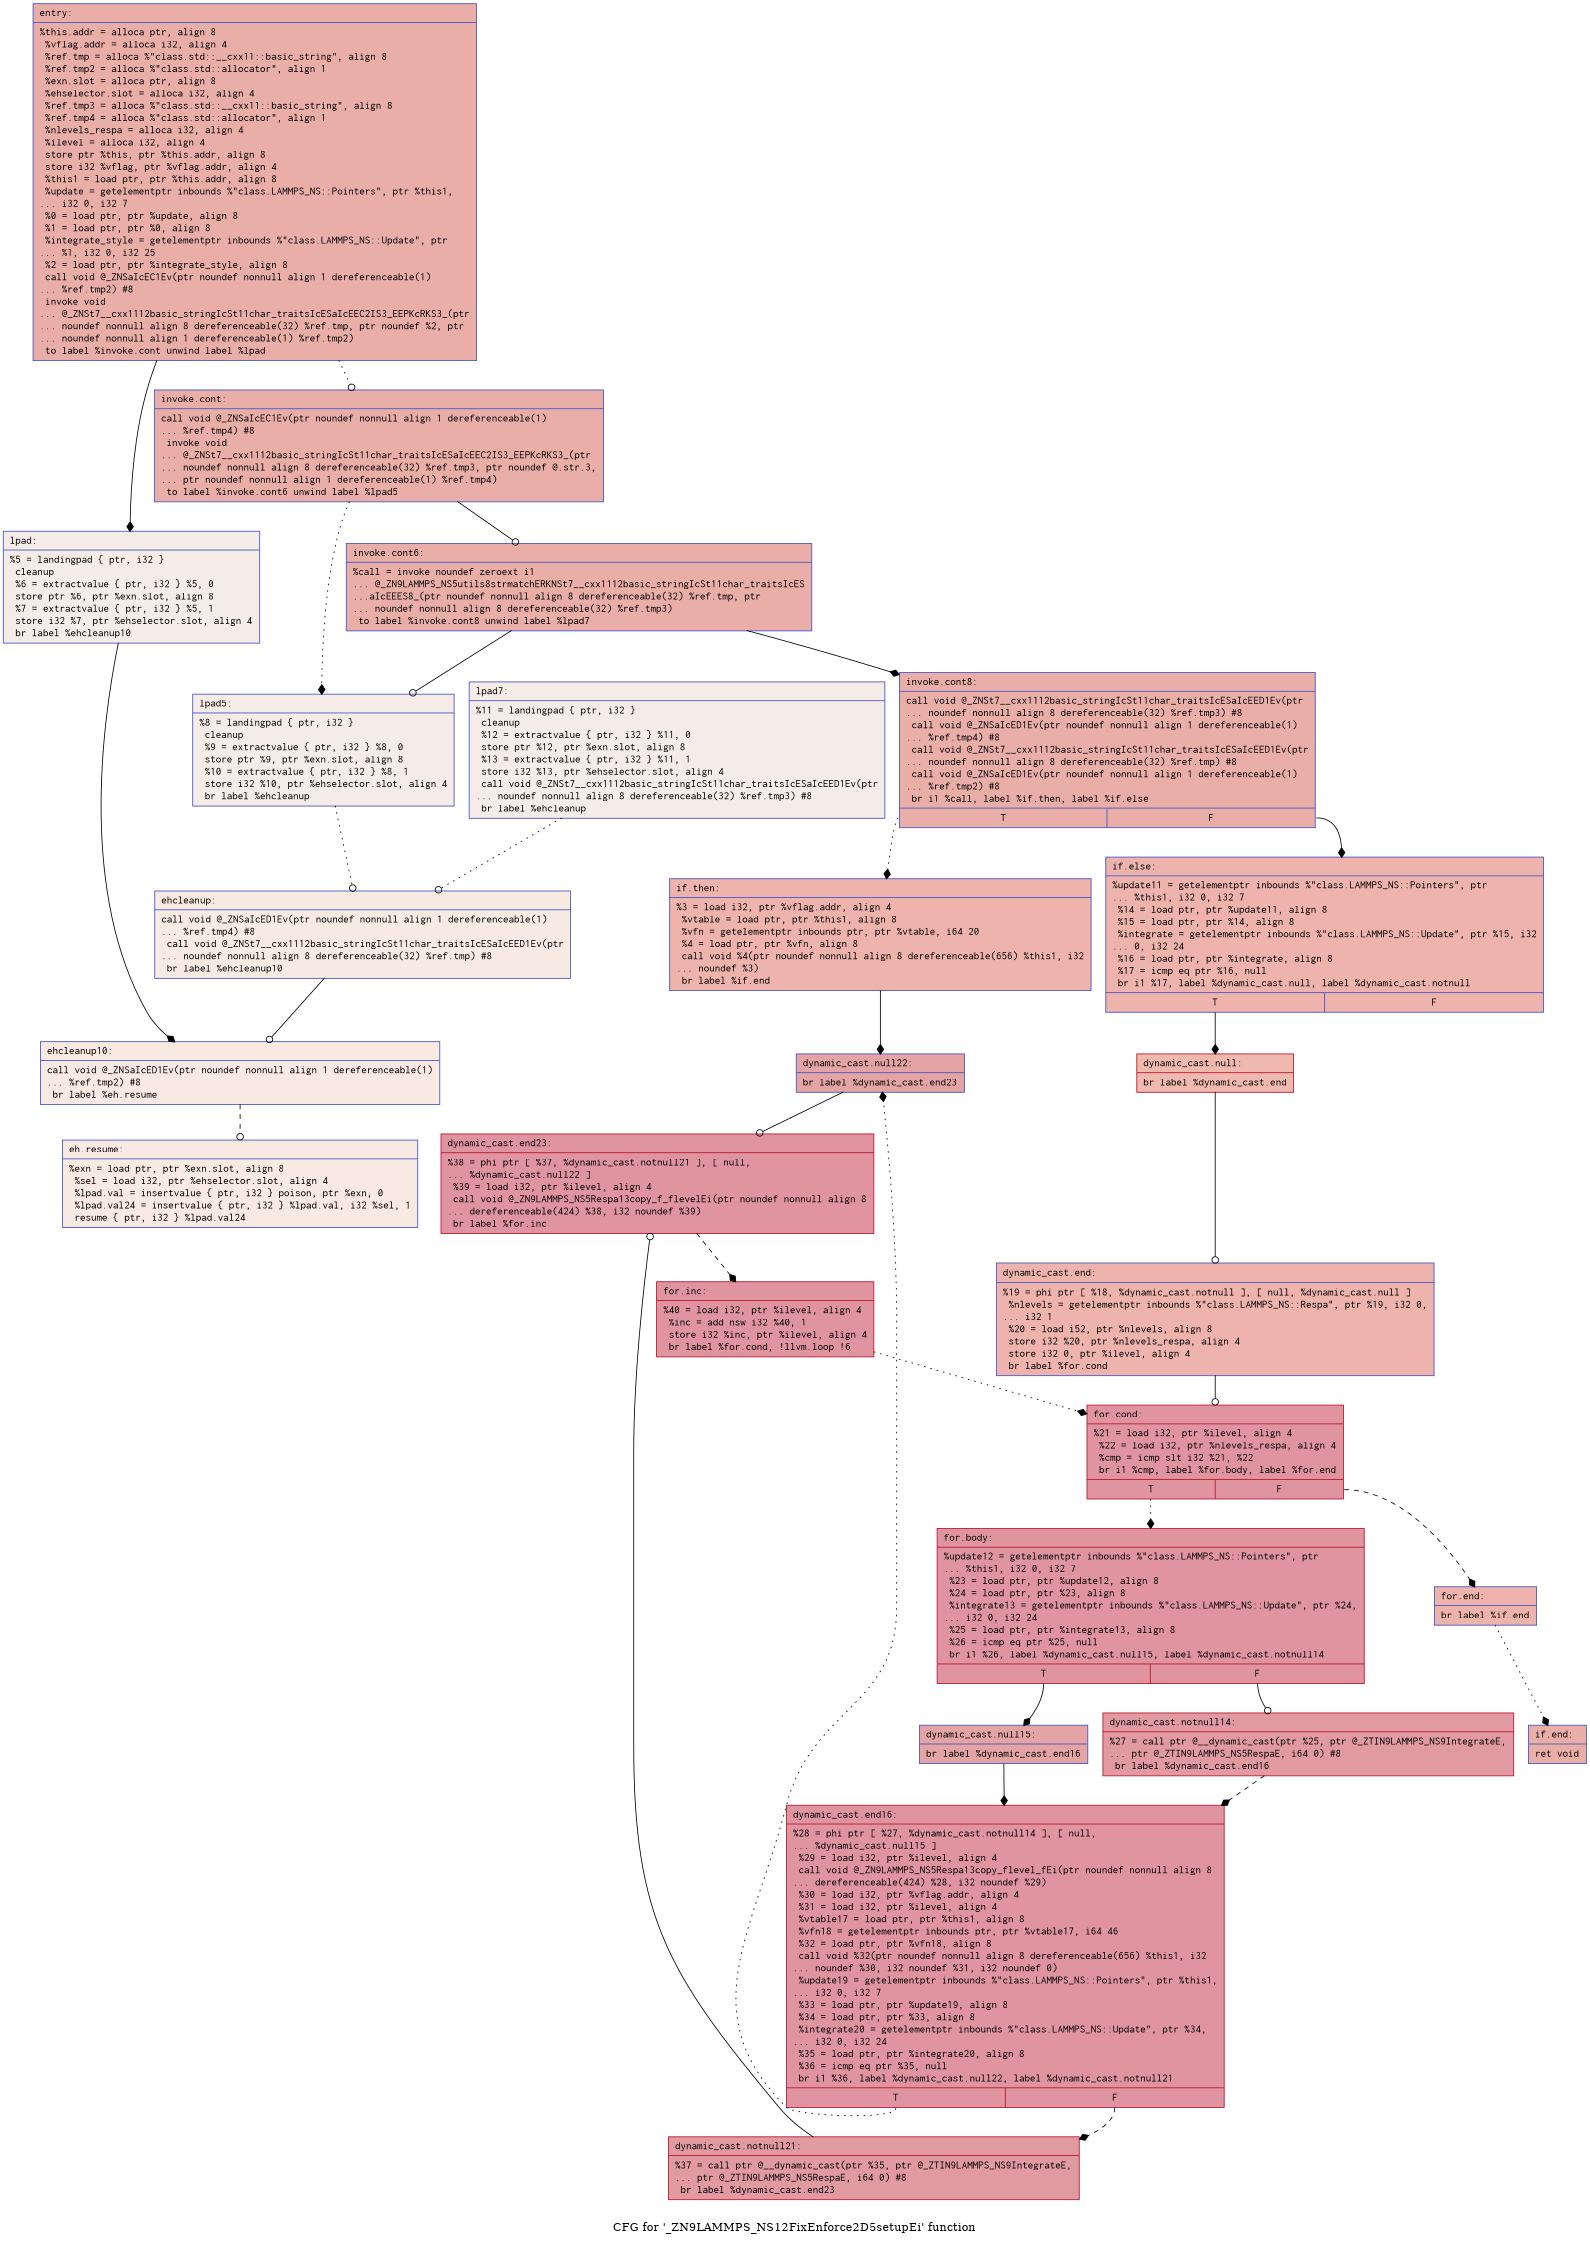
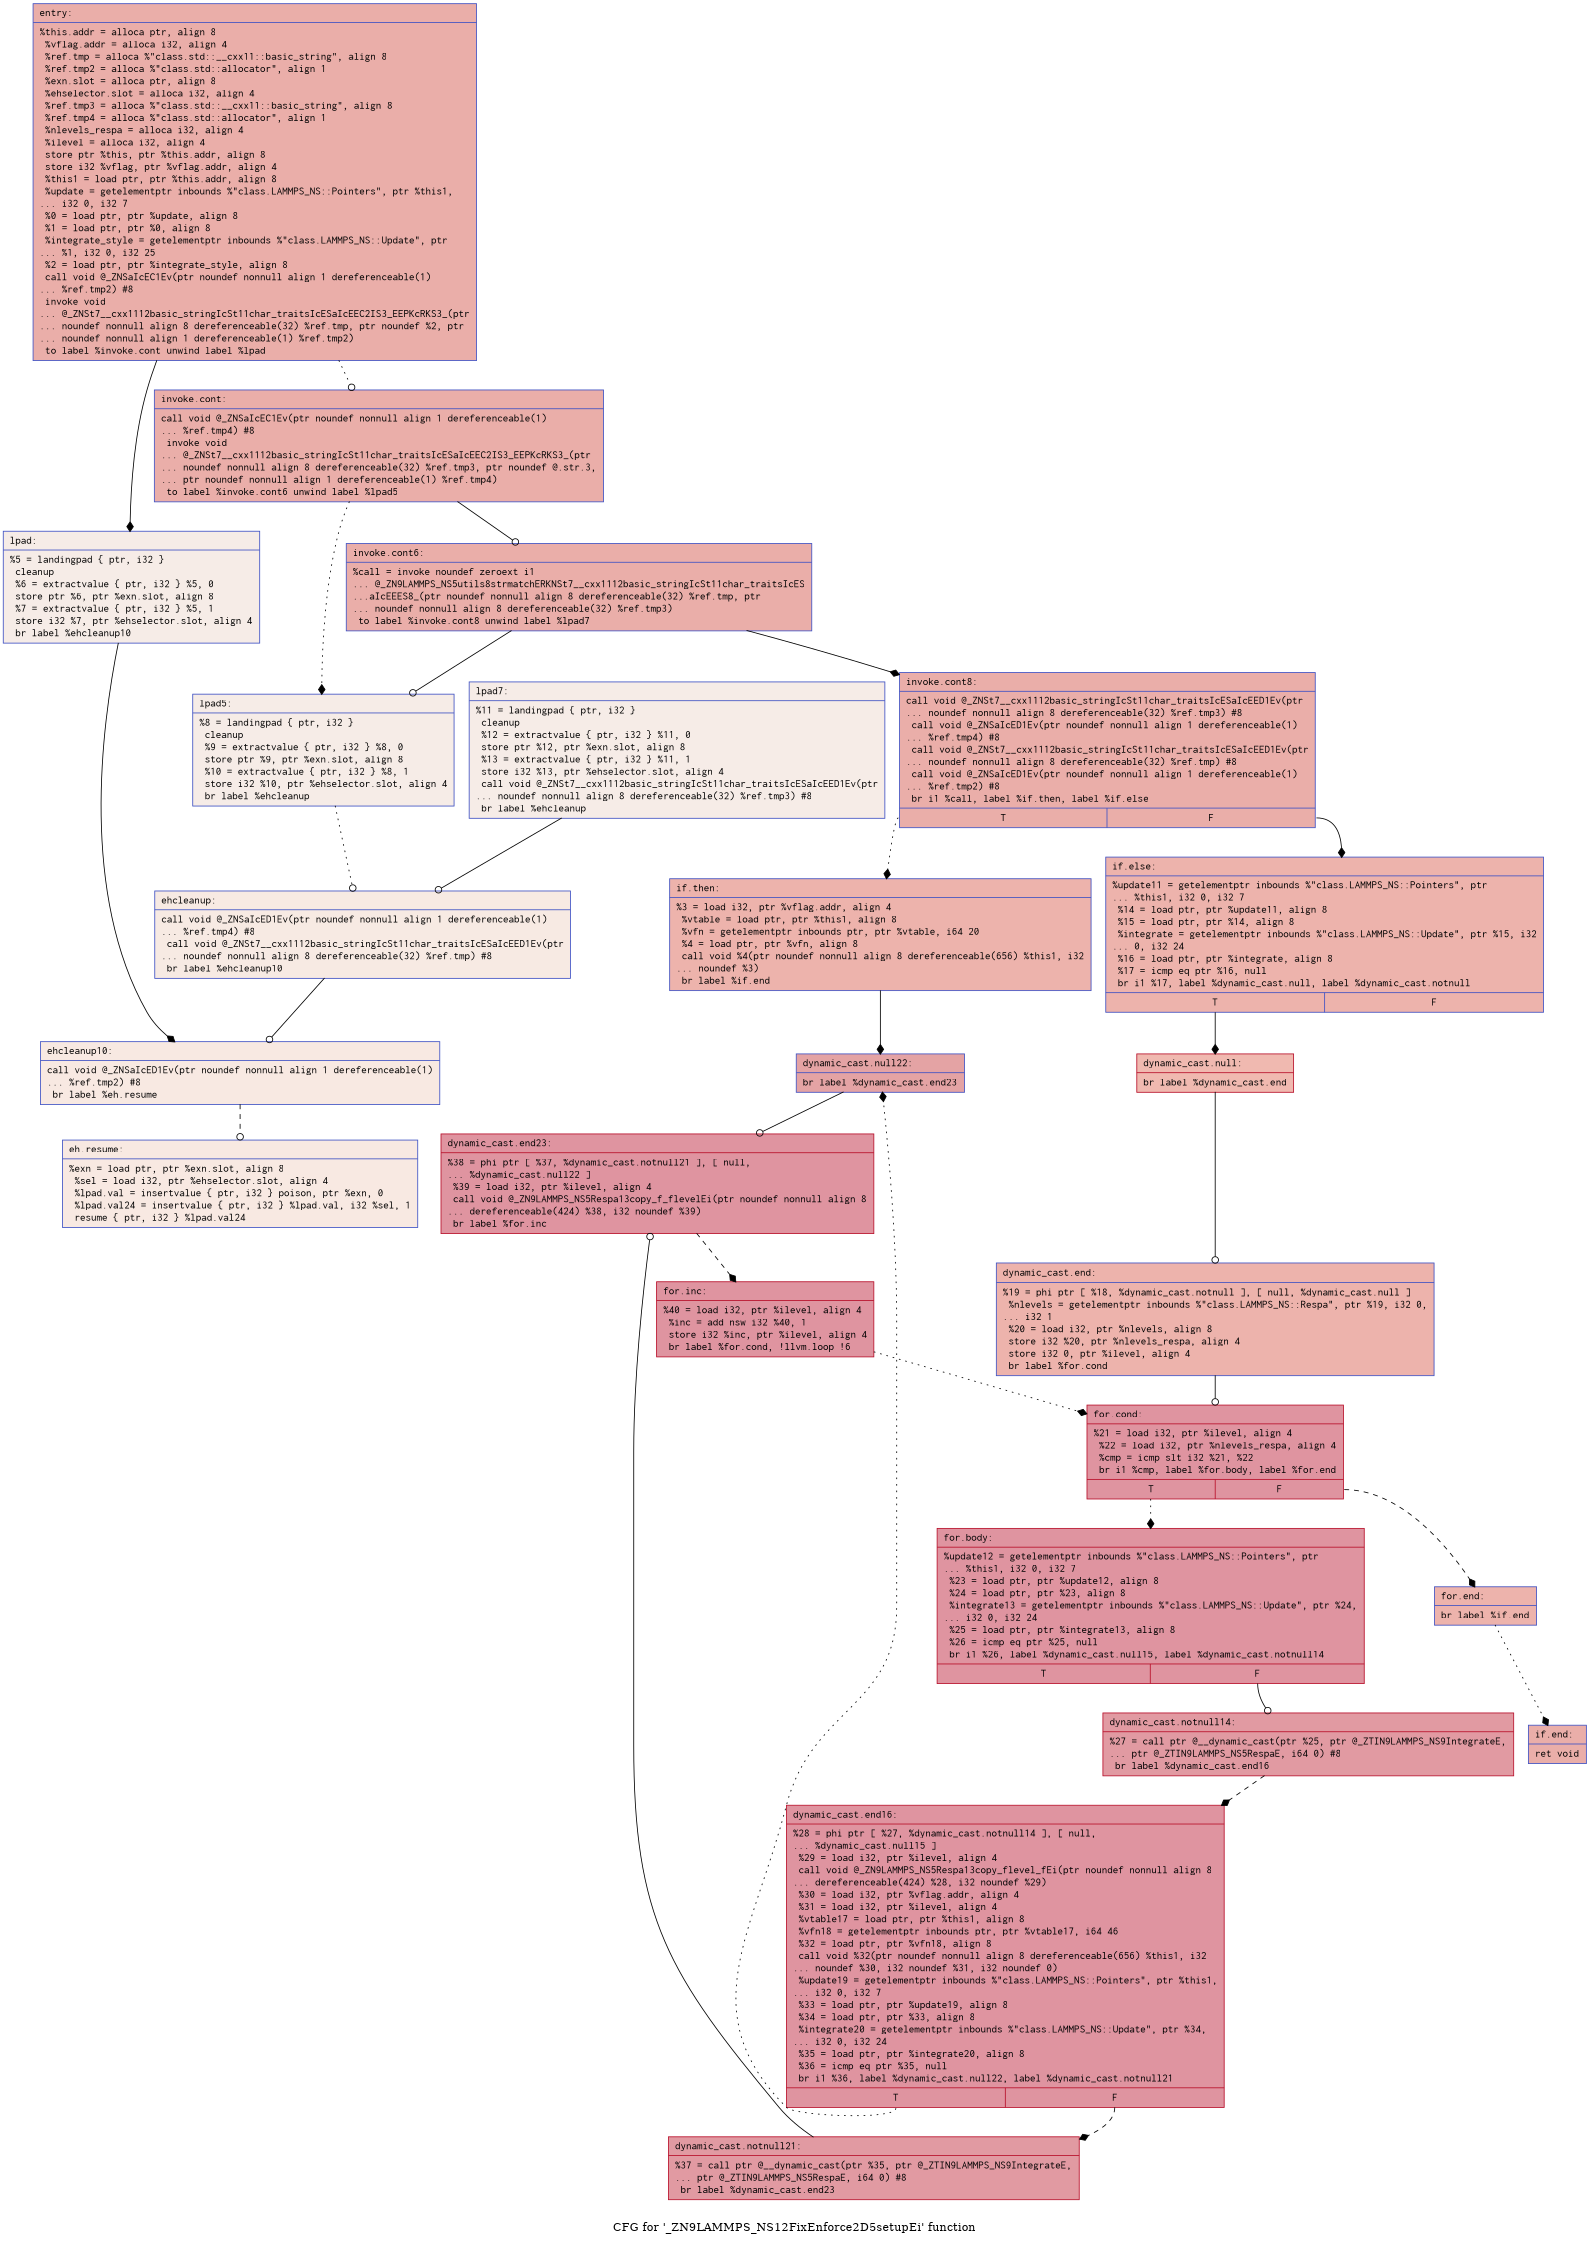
(502, 853) -> (502, 853)
(1108, 1329) -> (1108, 1329)
(1004, 1744) -> none
